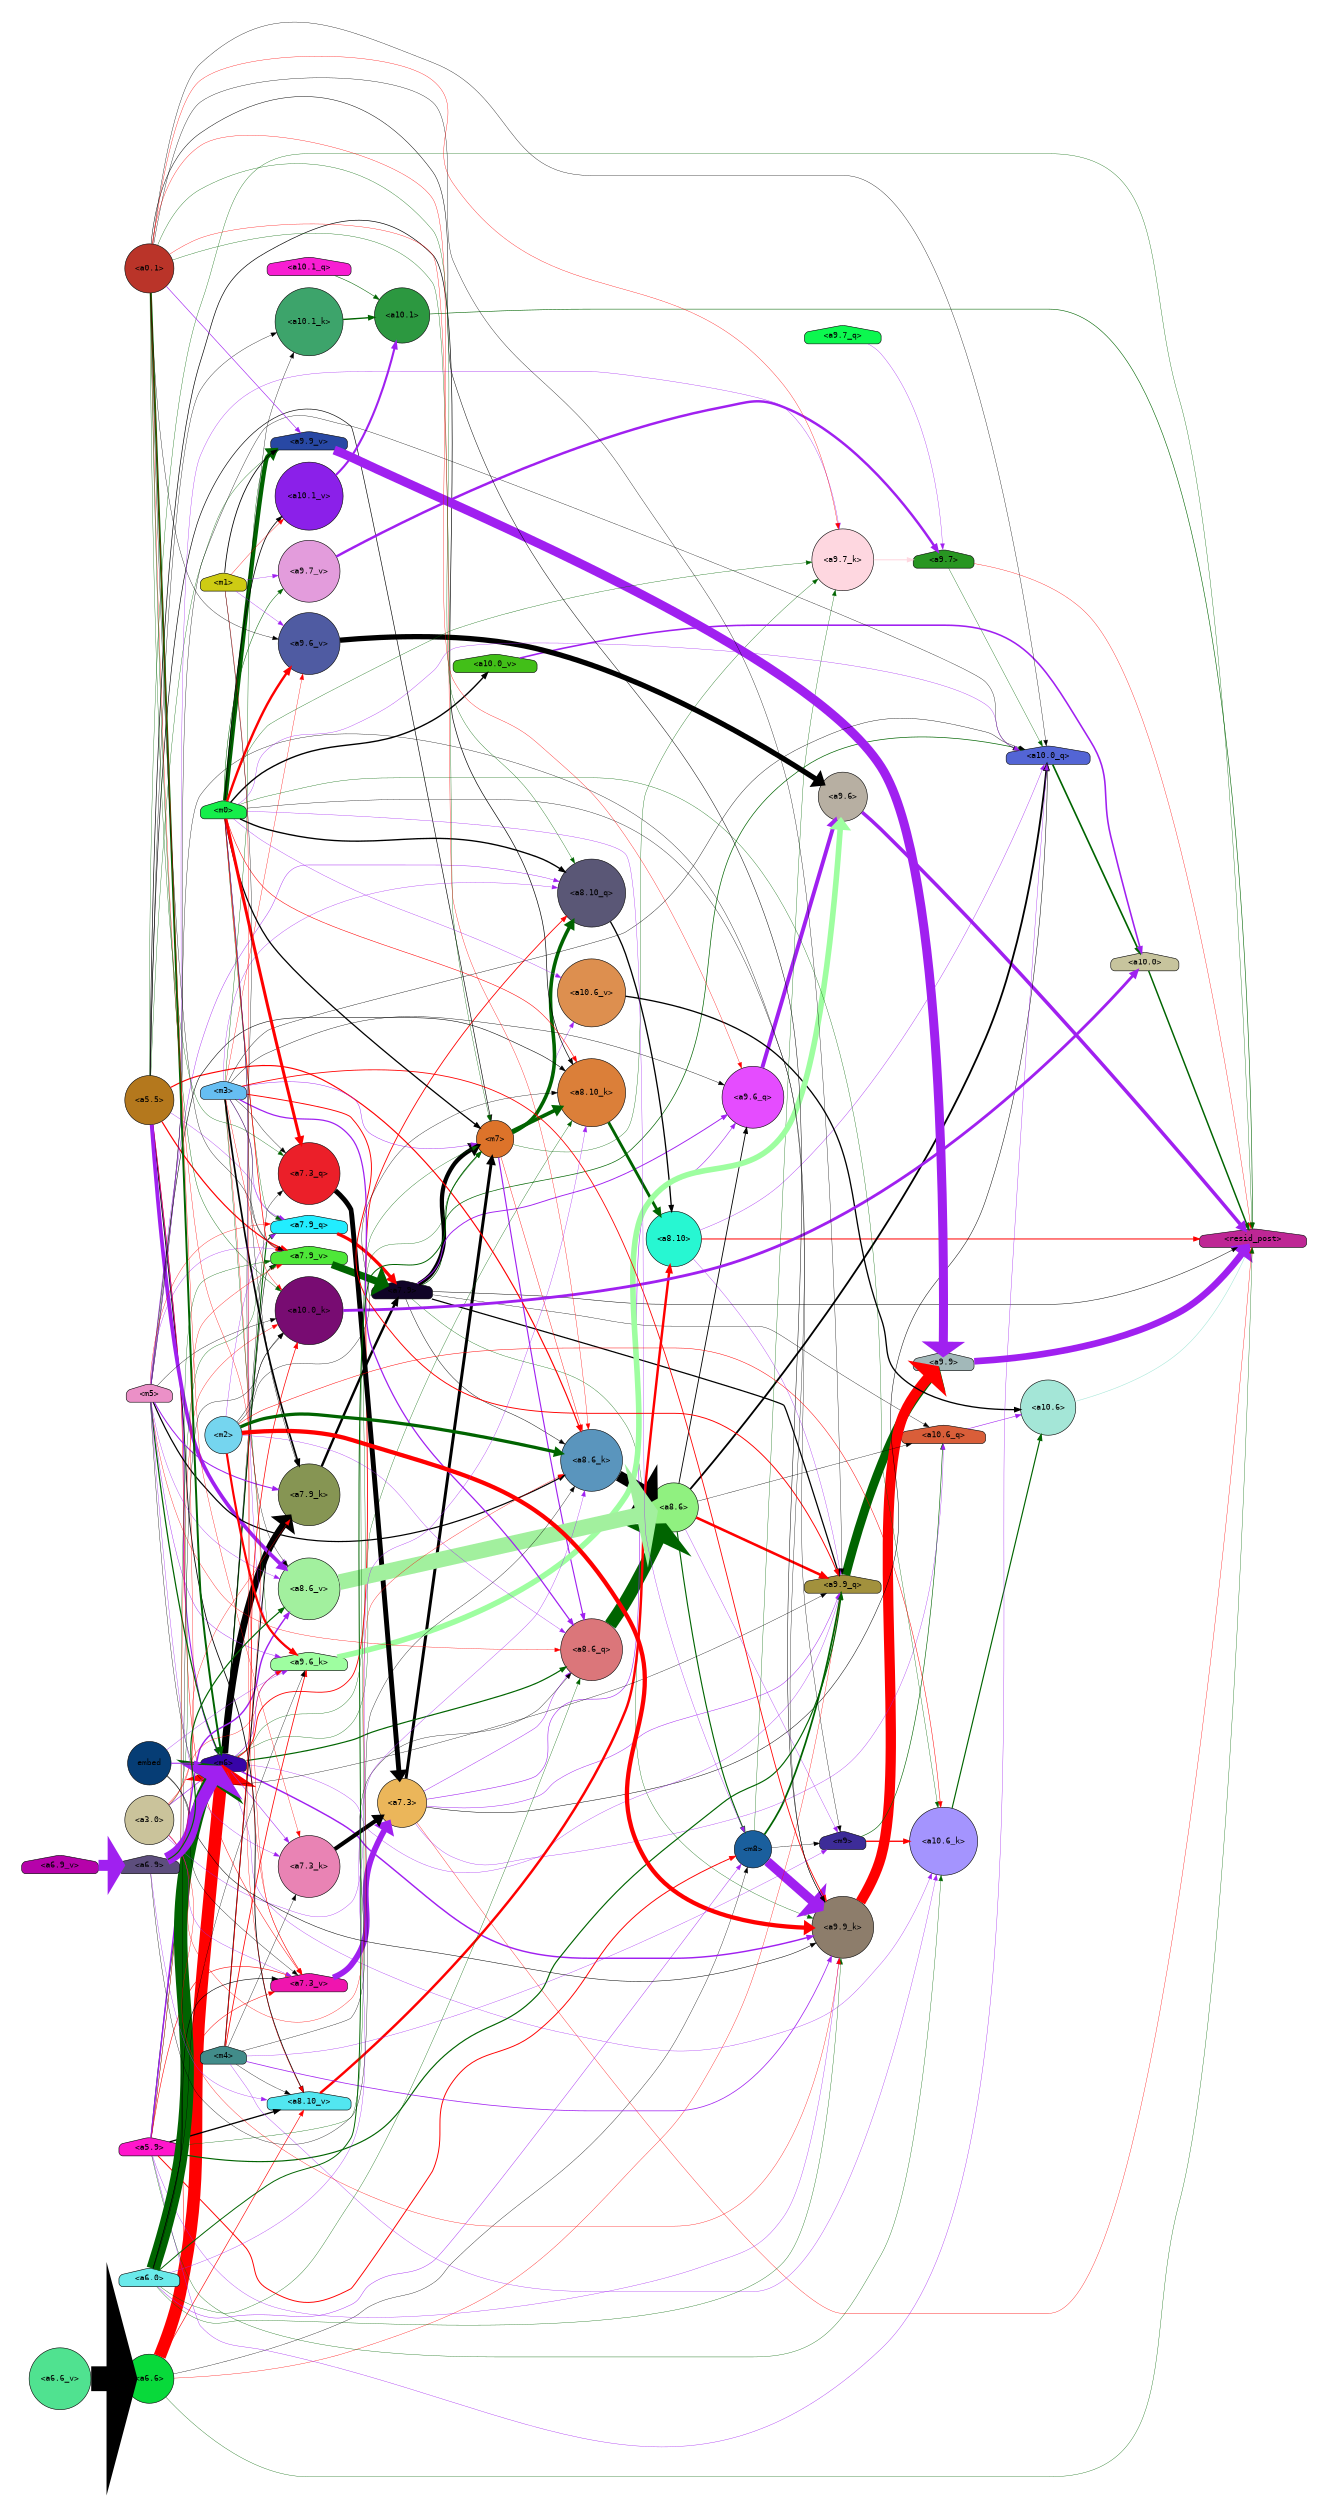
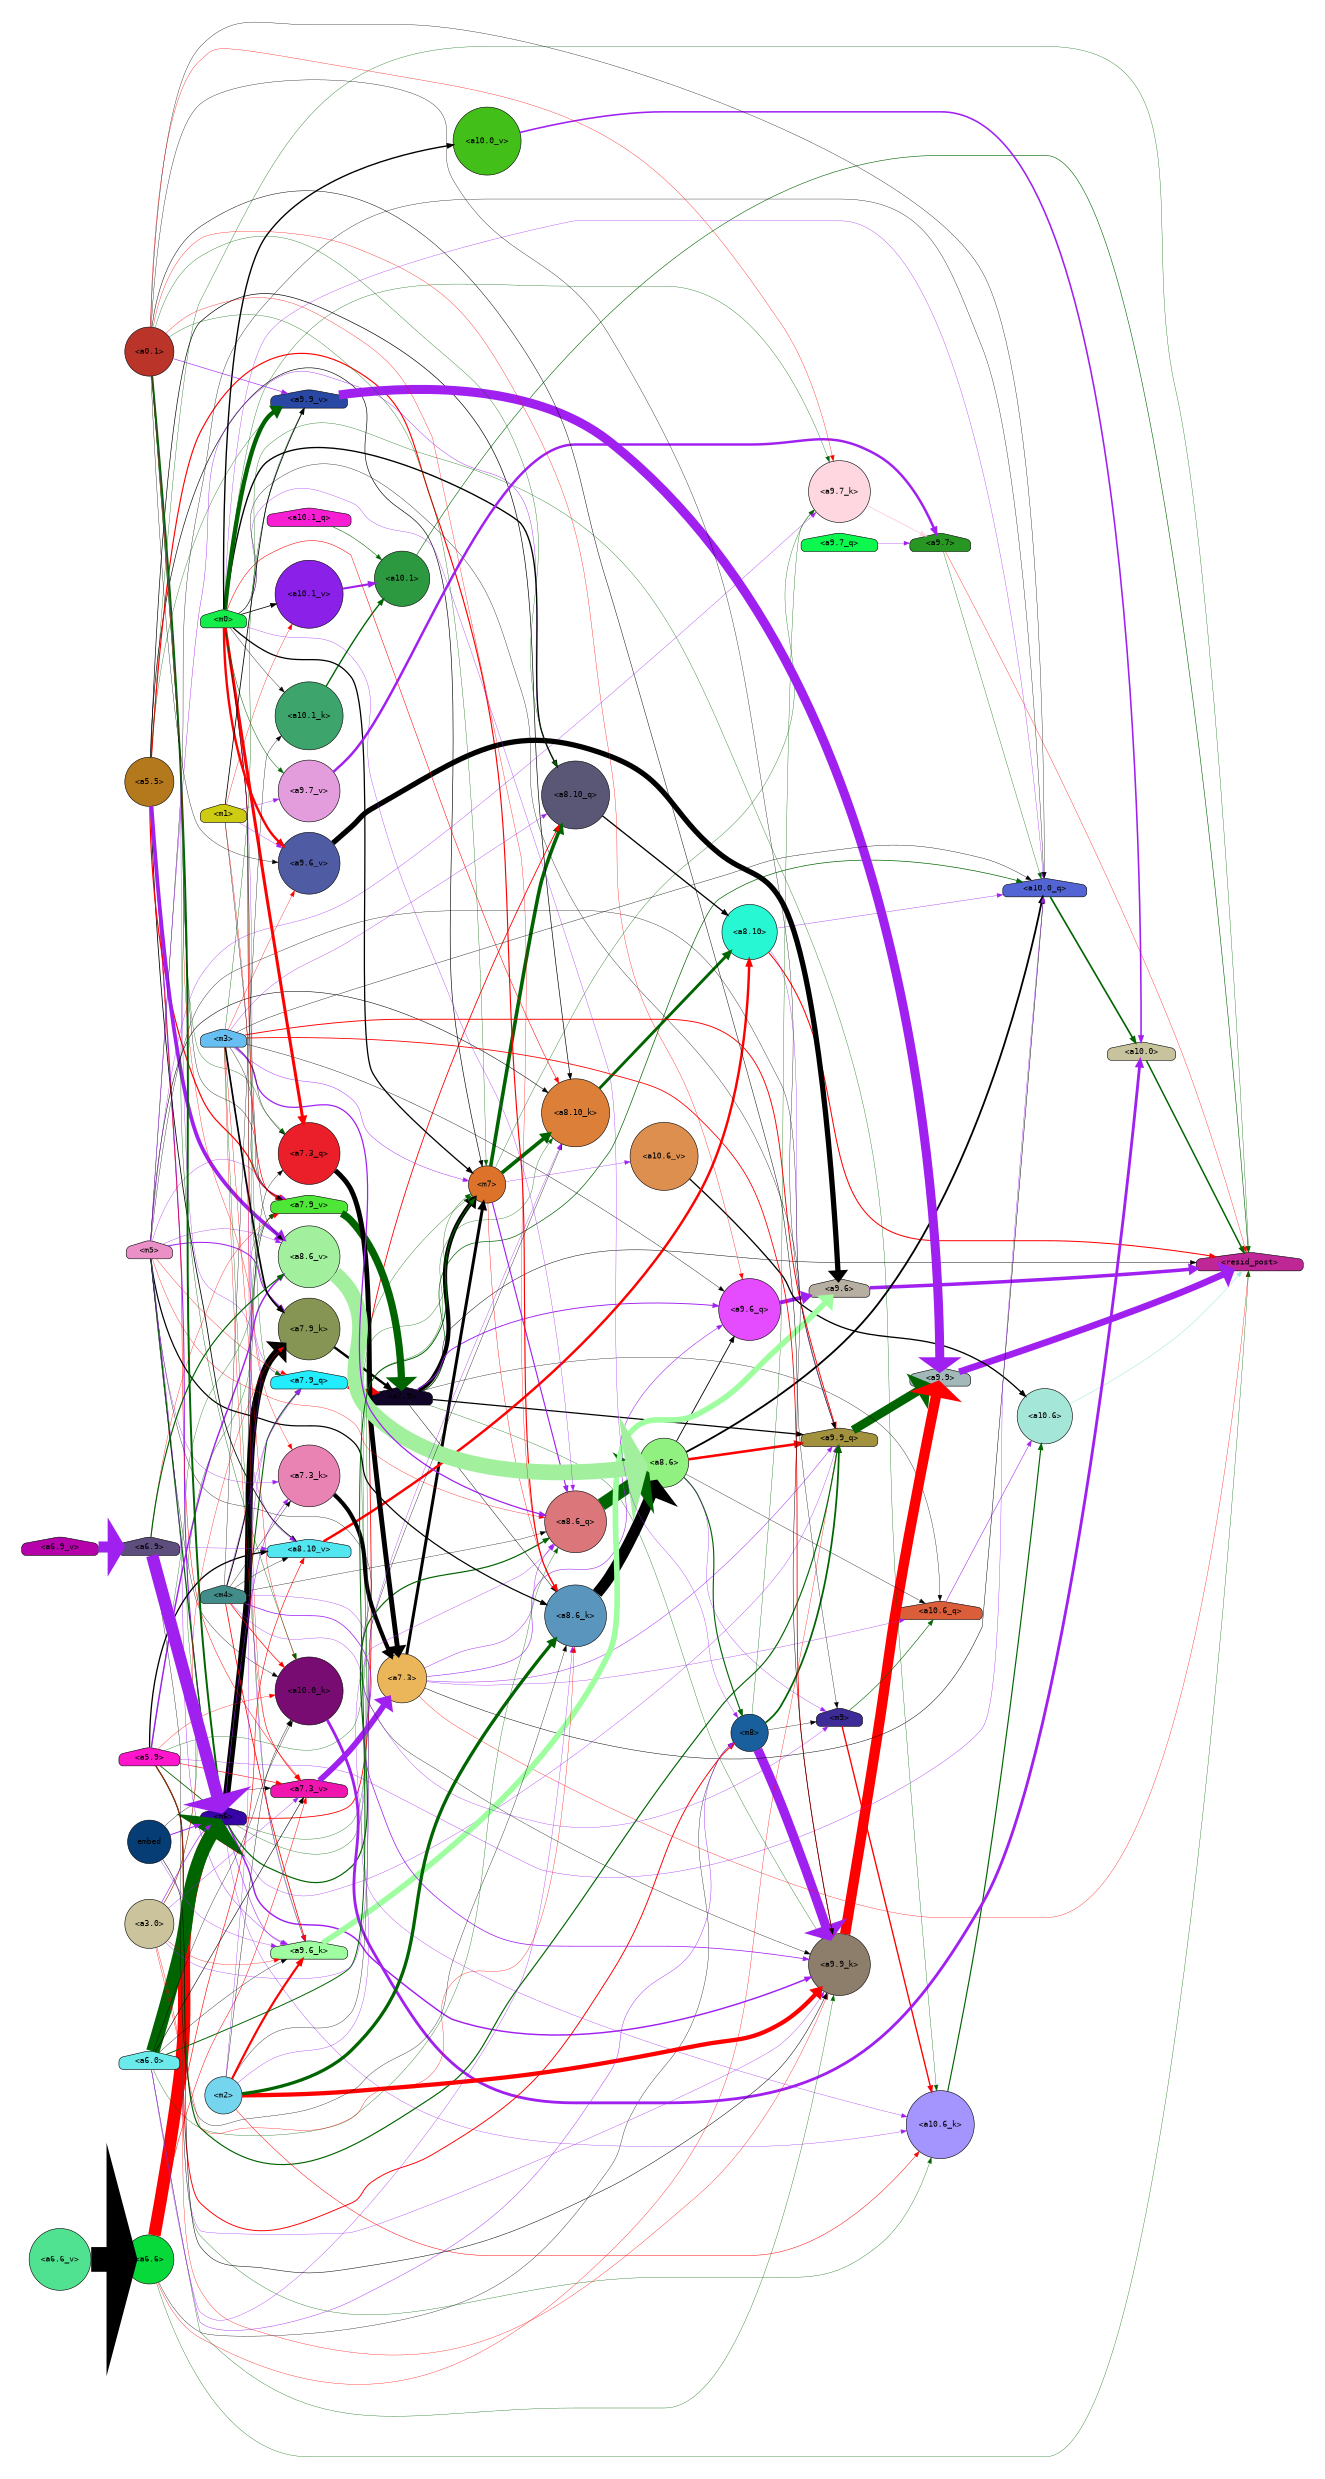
(495, 664) -> (487, 141)
(164, 686) -> (242, 1182)
(843, 797) -> (839, 1289)
(390, 905) -> (448, 991)
(223, 1152) -> (253, 1486)
(192, 1198) -> (182, 975)
